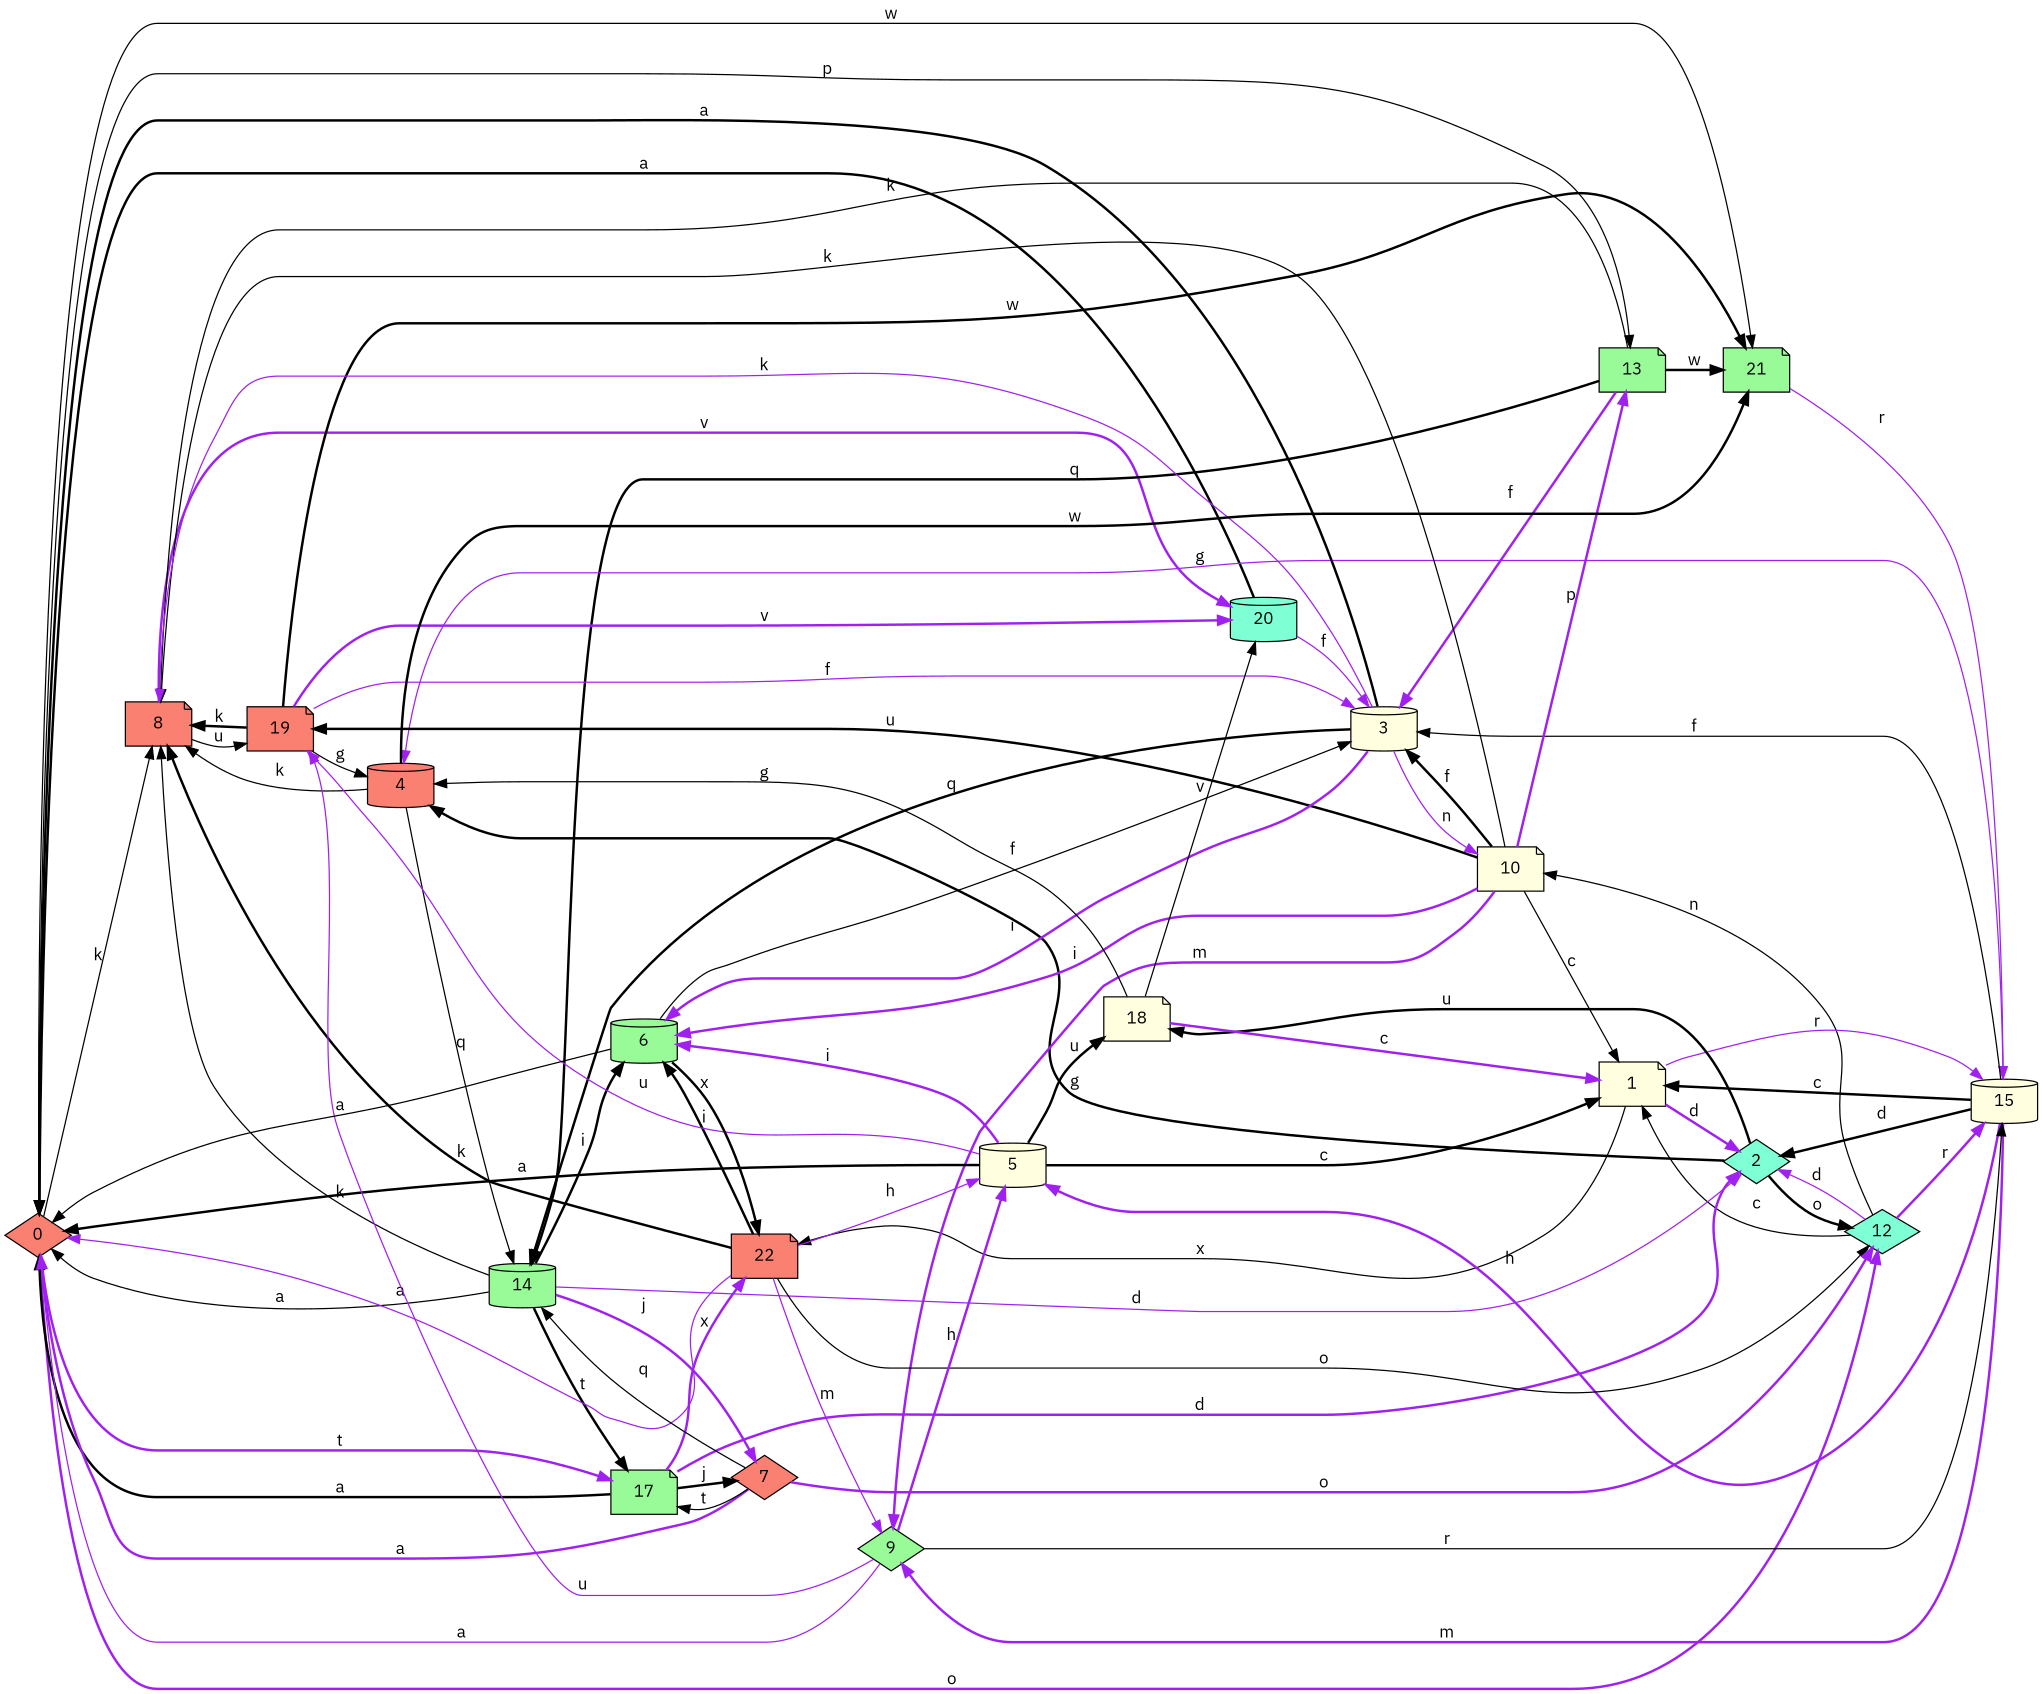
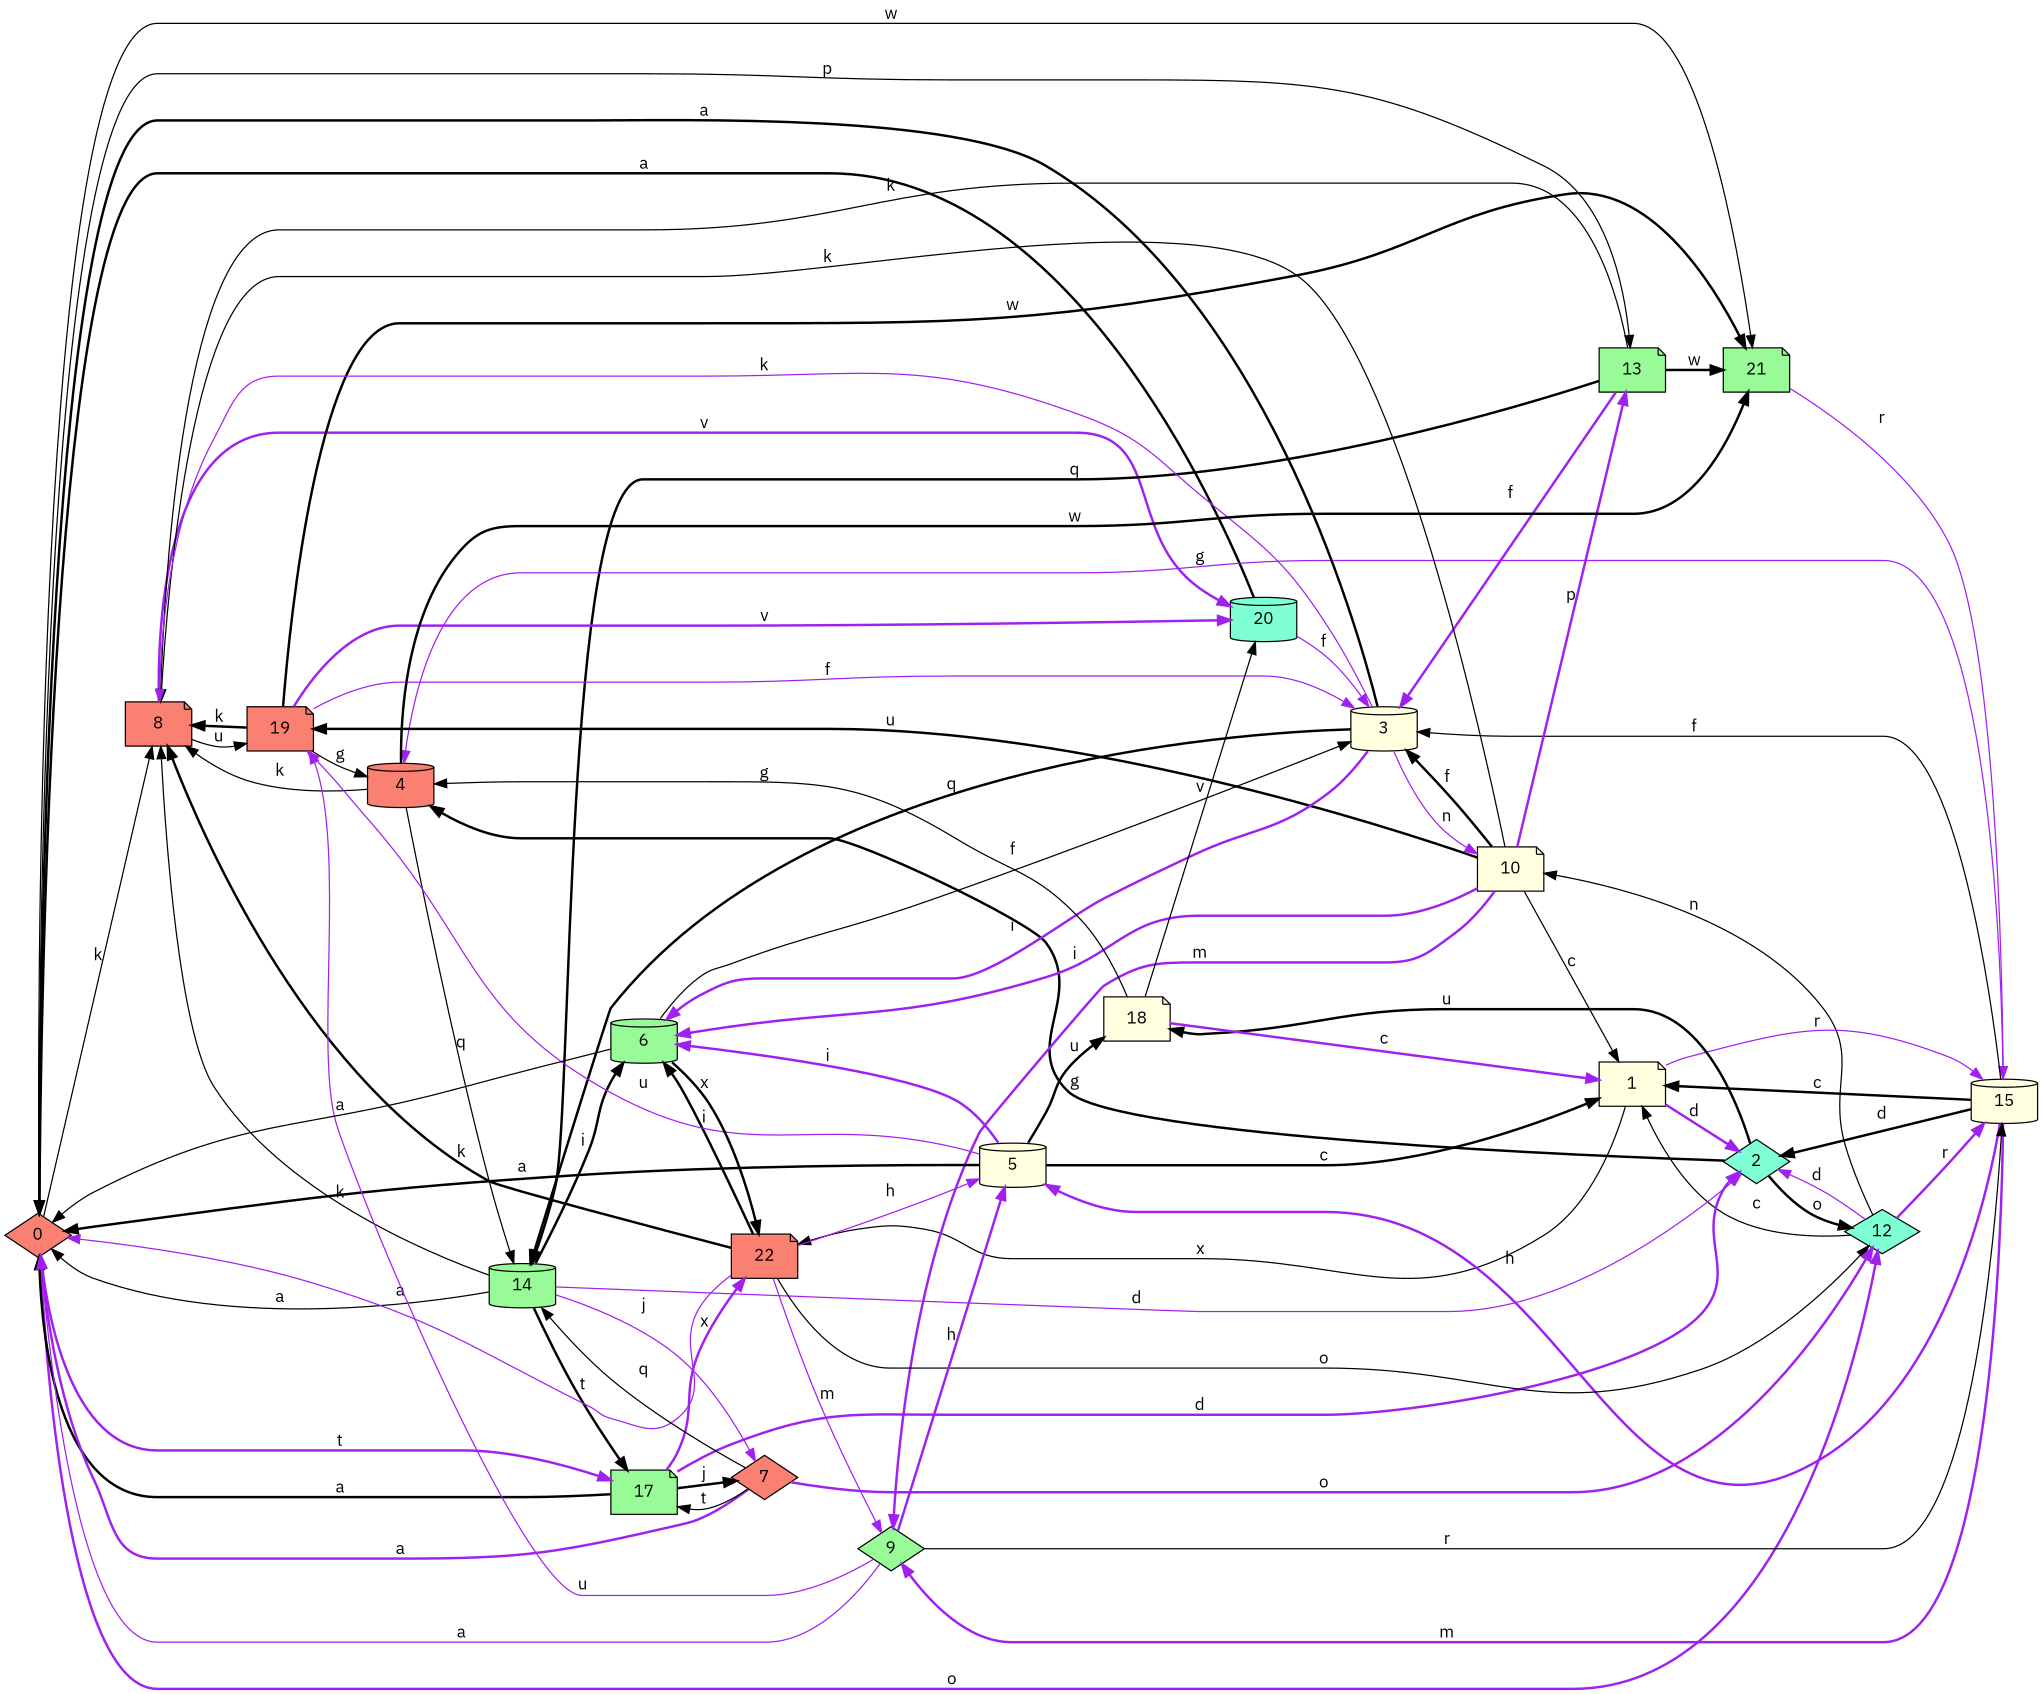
(670, 1351) -> (670, 1351)
